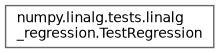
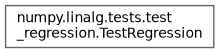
(110, 27) -> (110, 27)
